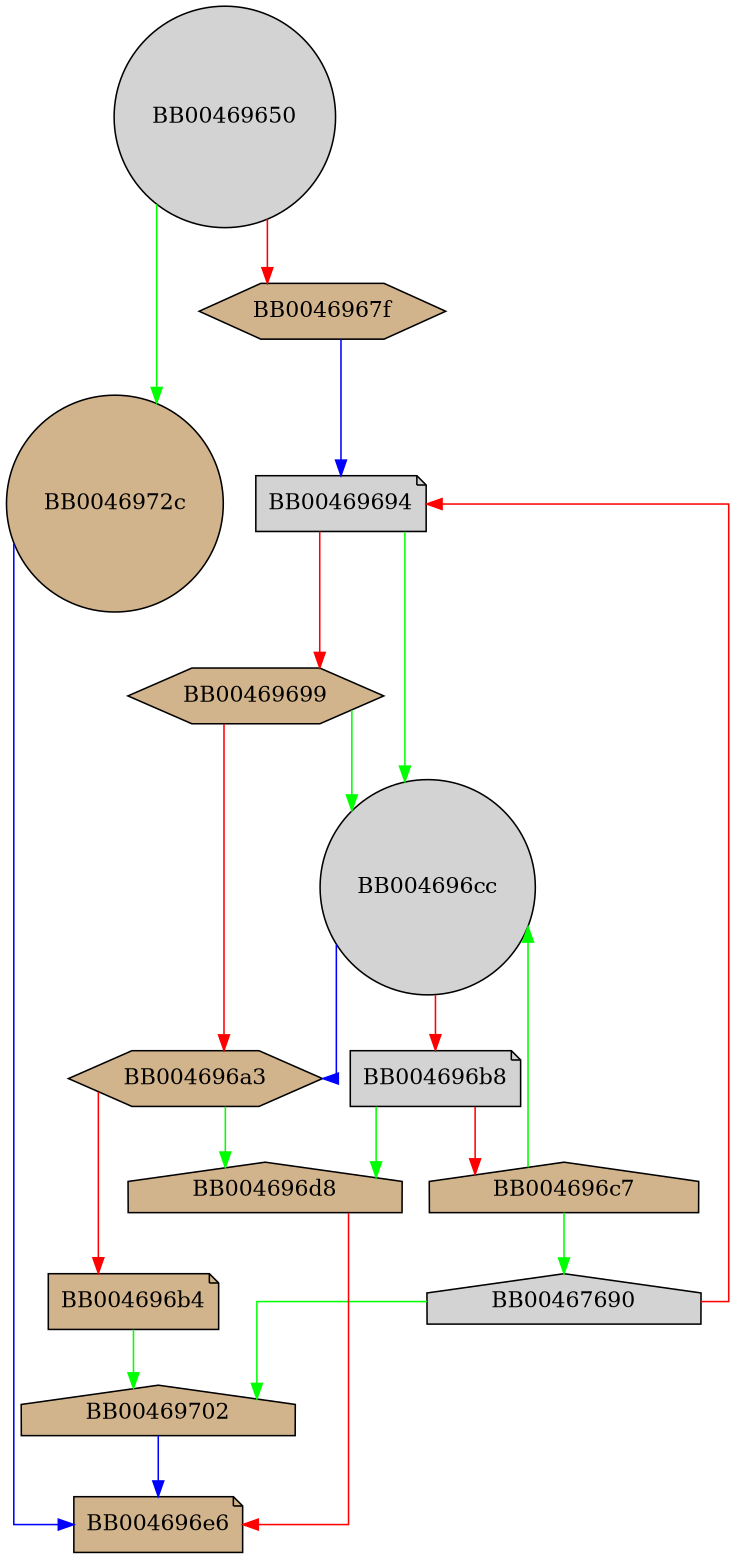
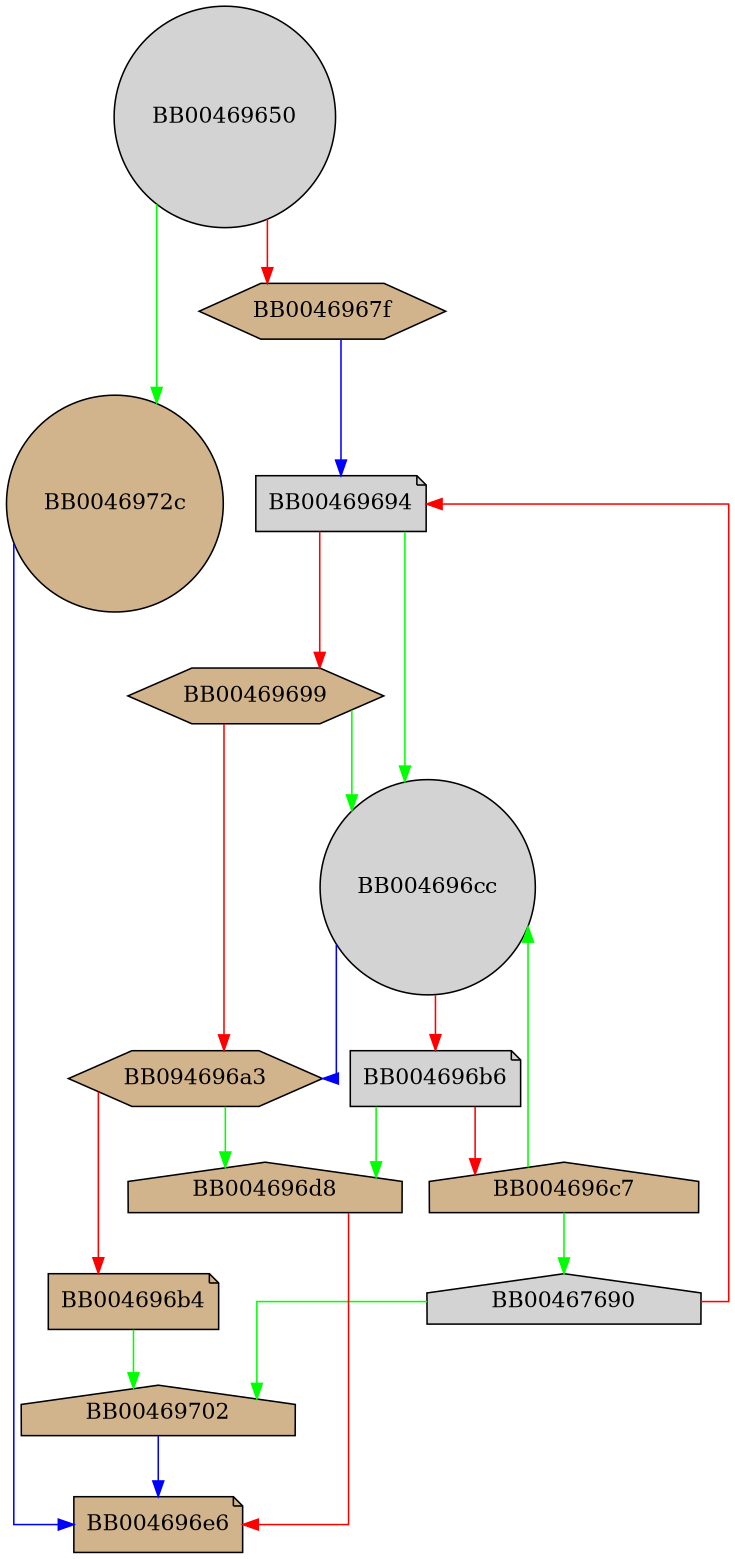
(195, 1079) -> (195, 1079)
(435, 1079) -> (435, 1079)
